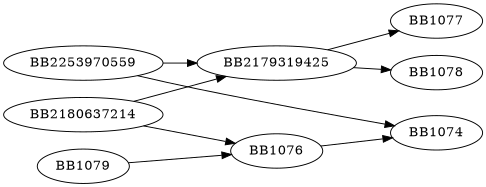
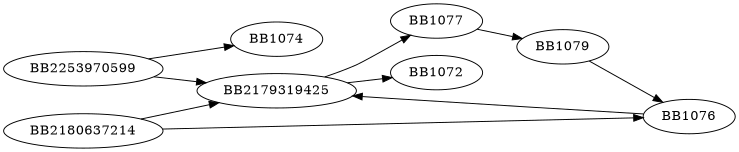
none -> (495, 33)
(83, 63) -> (83, 69)
(437, 73) -> (437, 73)
(352, 142) -> (503, 105)
